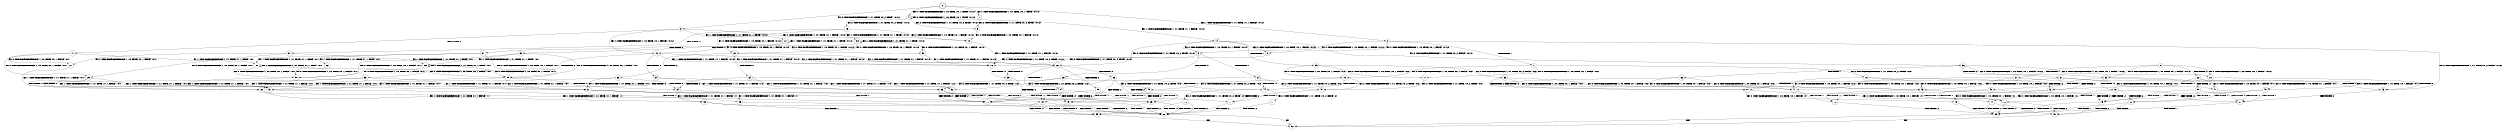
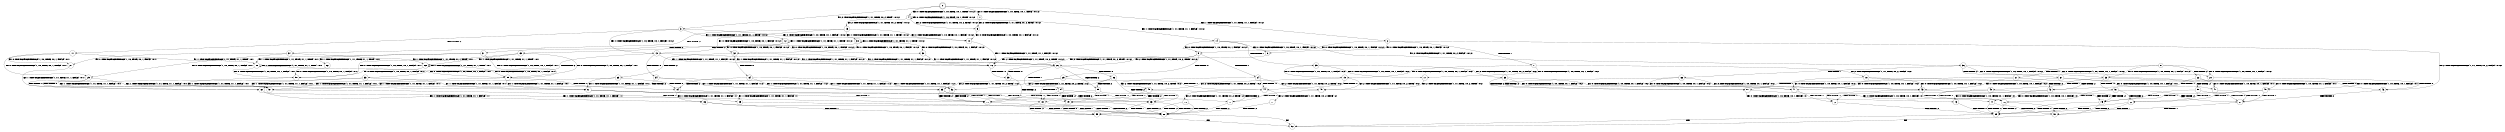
(1134, 50) -> (1130, 61)
(1088, 98) -> (1103, 81)
